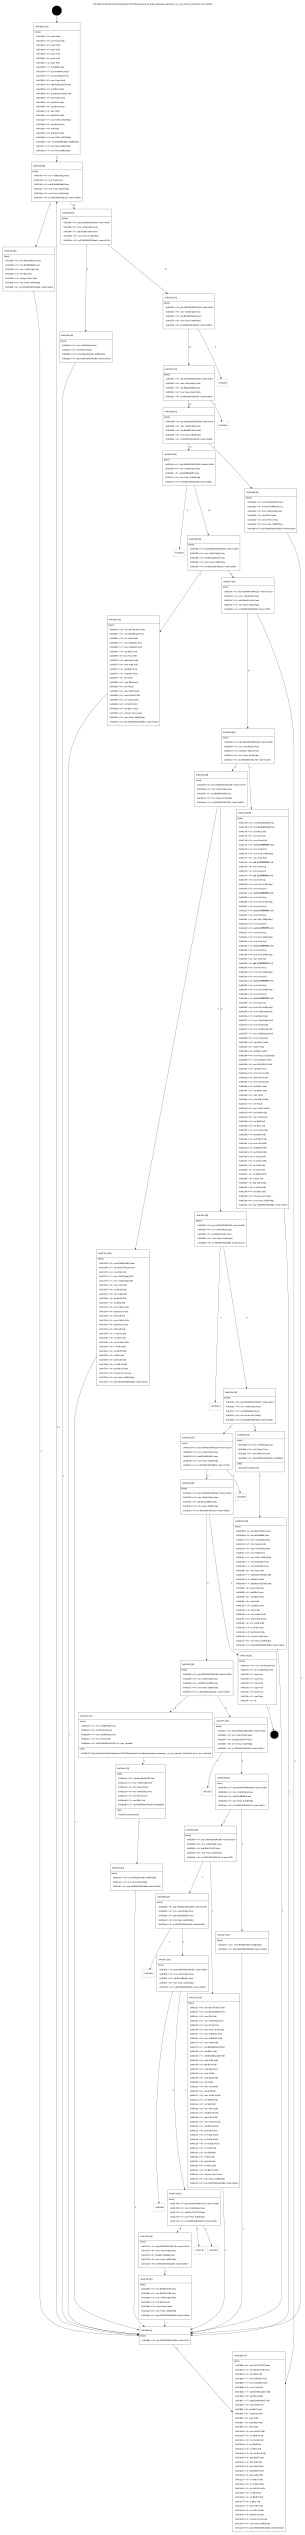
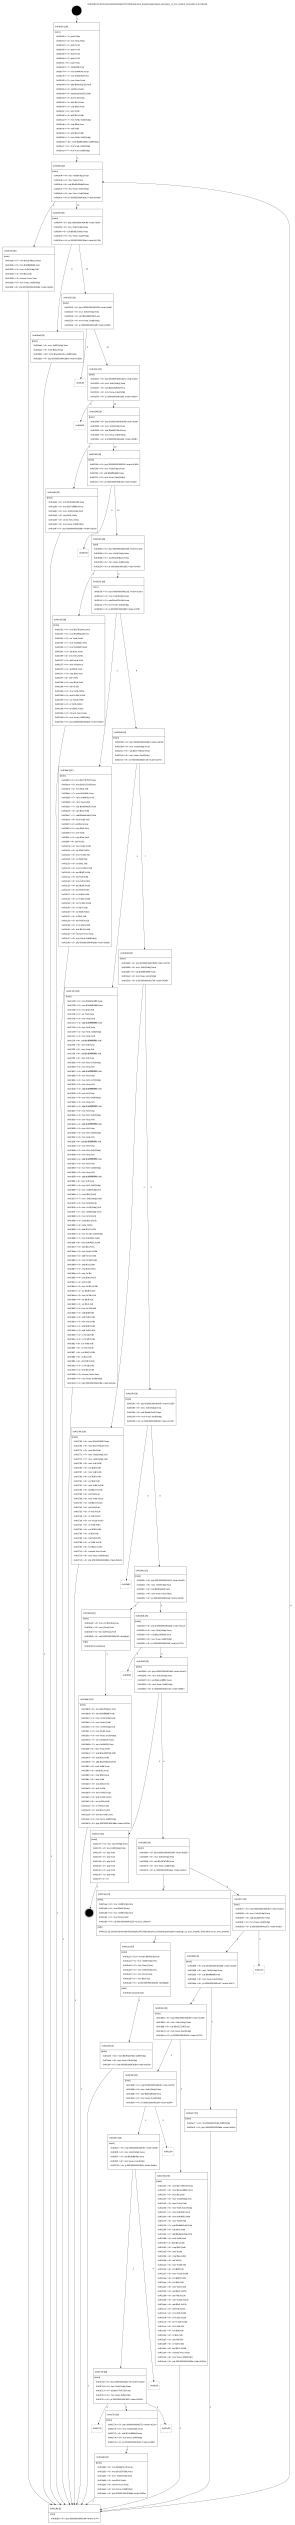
(202, 2378) -> (62, 1725)
